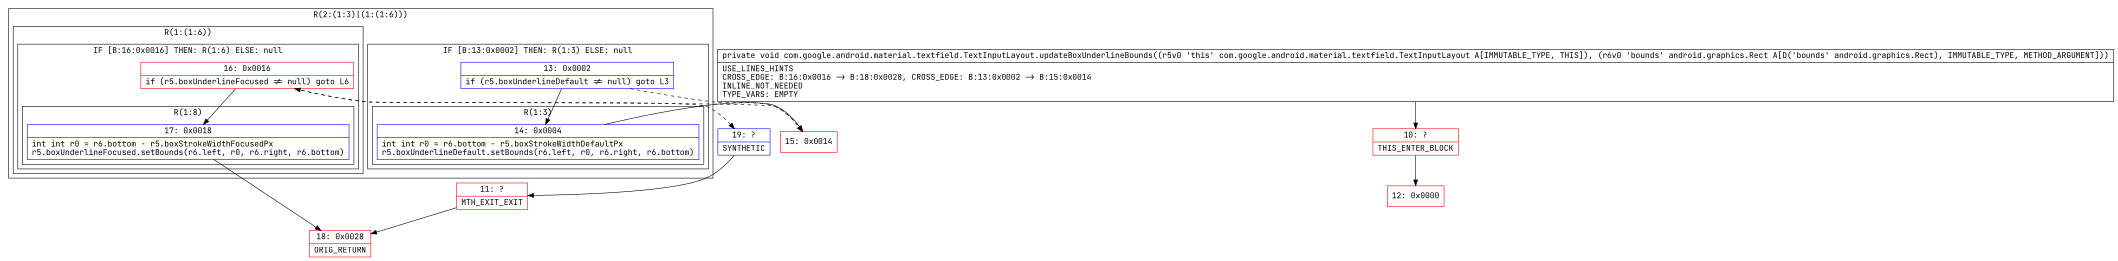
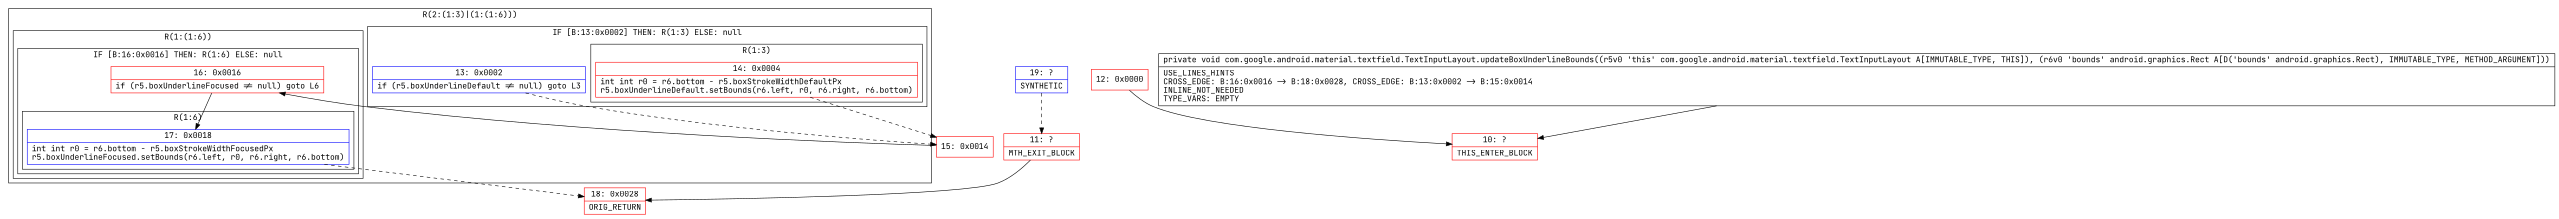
(557, 99) -> none
(515, 102) -> none
(556, 103) -> (610, 129)
(675, 110) -> (871, 116)
(188, 113) -> (188, 118)
(538, 142) -> (757, 80)
(1416, 168) -> (1284, 131)
(639, 190) -> (1042, 110)
(265, 193) -> (445, 179)
(492, 202) -> (1042, 153)
